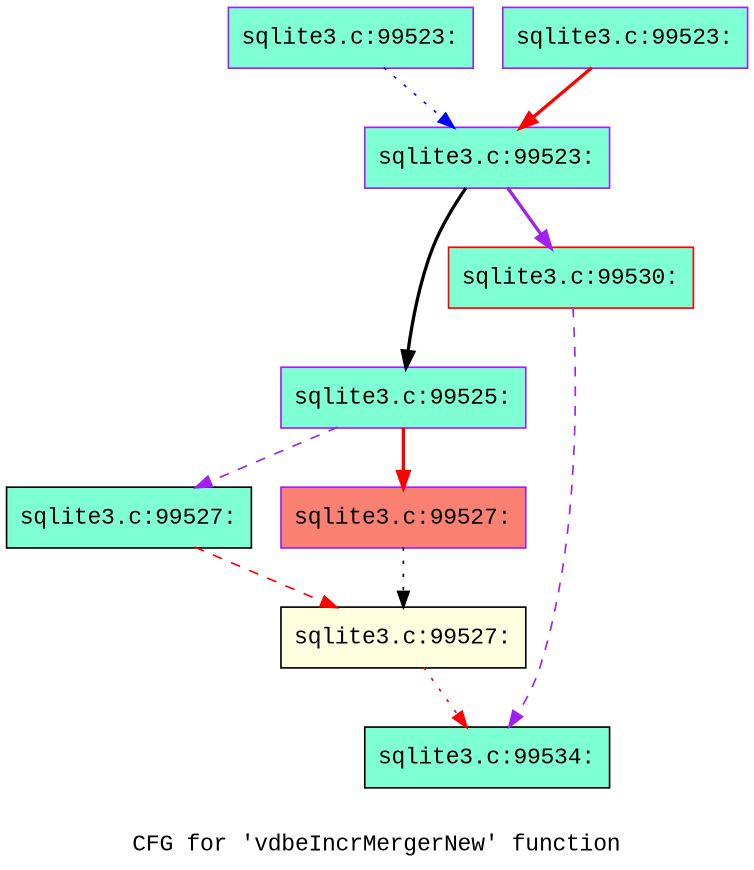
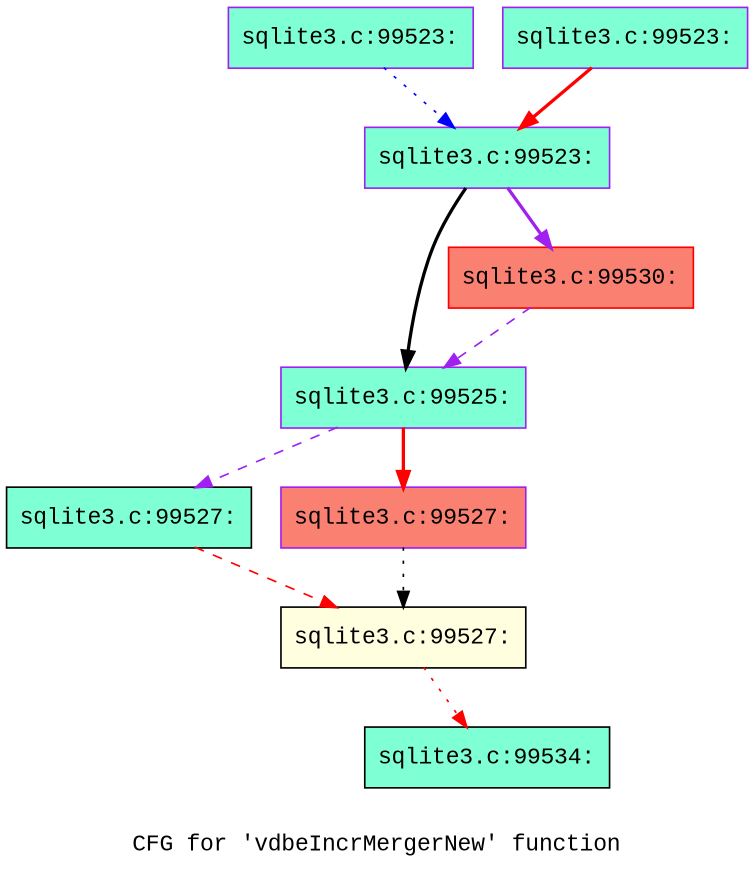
(571, 278) -> (571, 278)
(569, 514) -> (494, 333)
